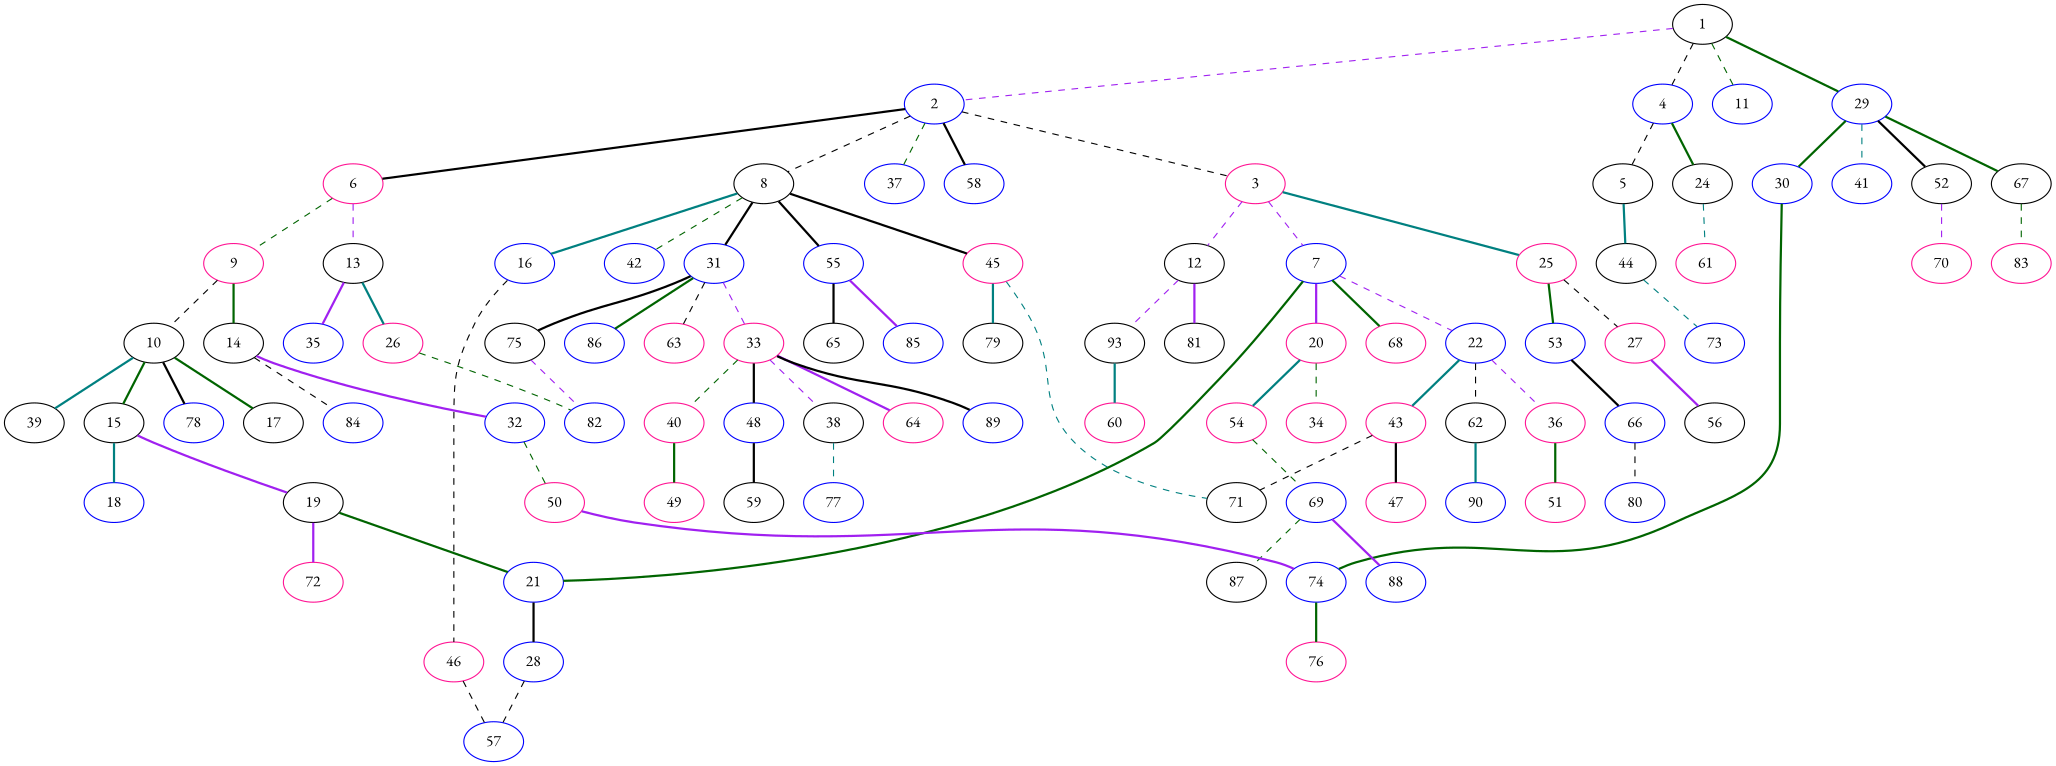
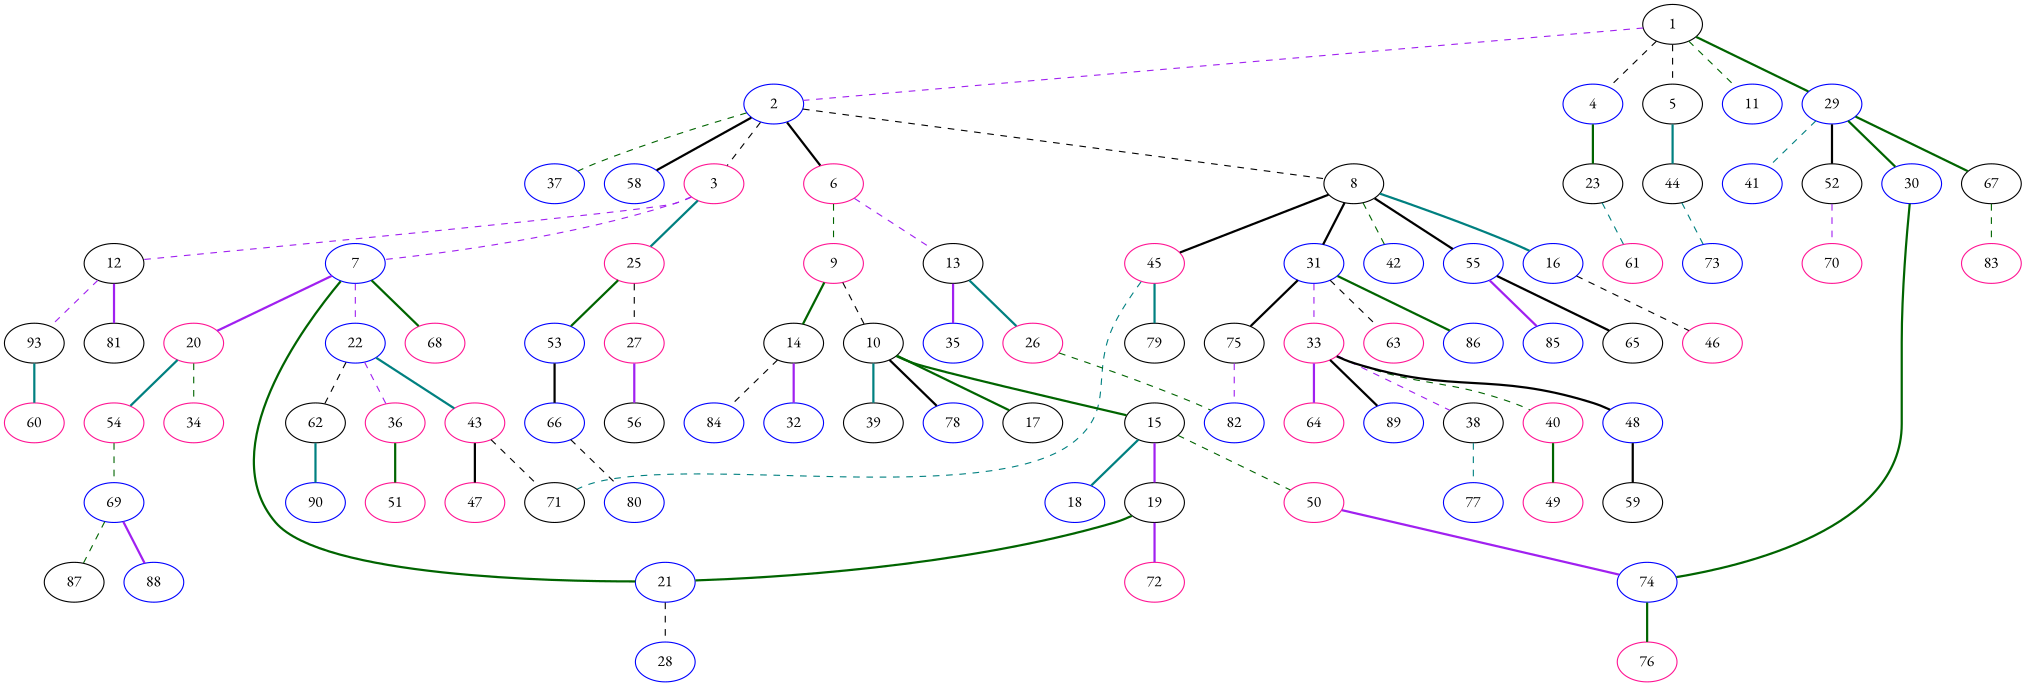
(1643, 144) -> (1673, 64)
(1702, 184) -> (1593, 184)
(535, 463) -> (1234, 463)
(534, 622) -> (665, 622)
(494, 742) -> none
